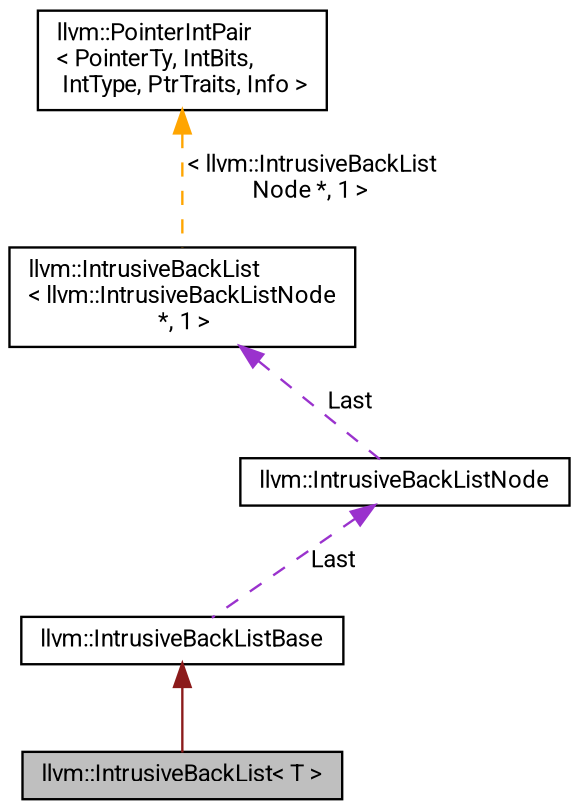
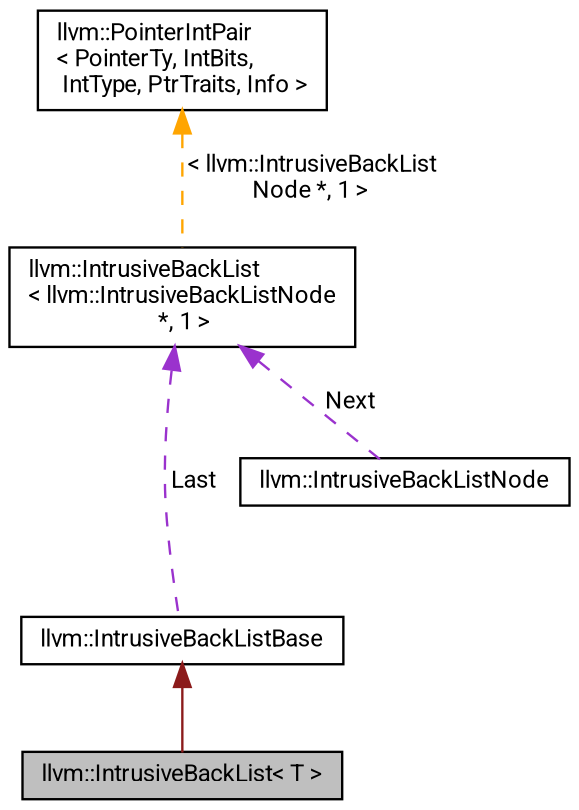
(348, 403) -> (348, 403)
(283, 568) -> (165, 494)
